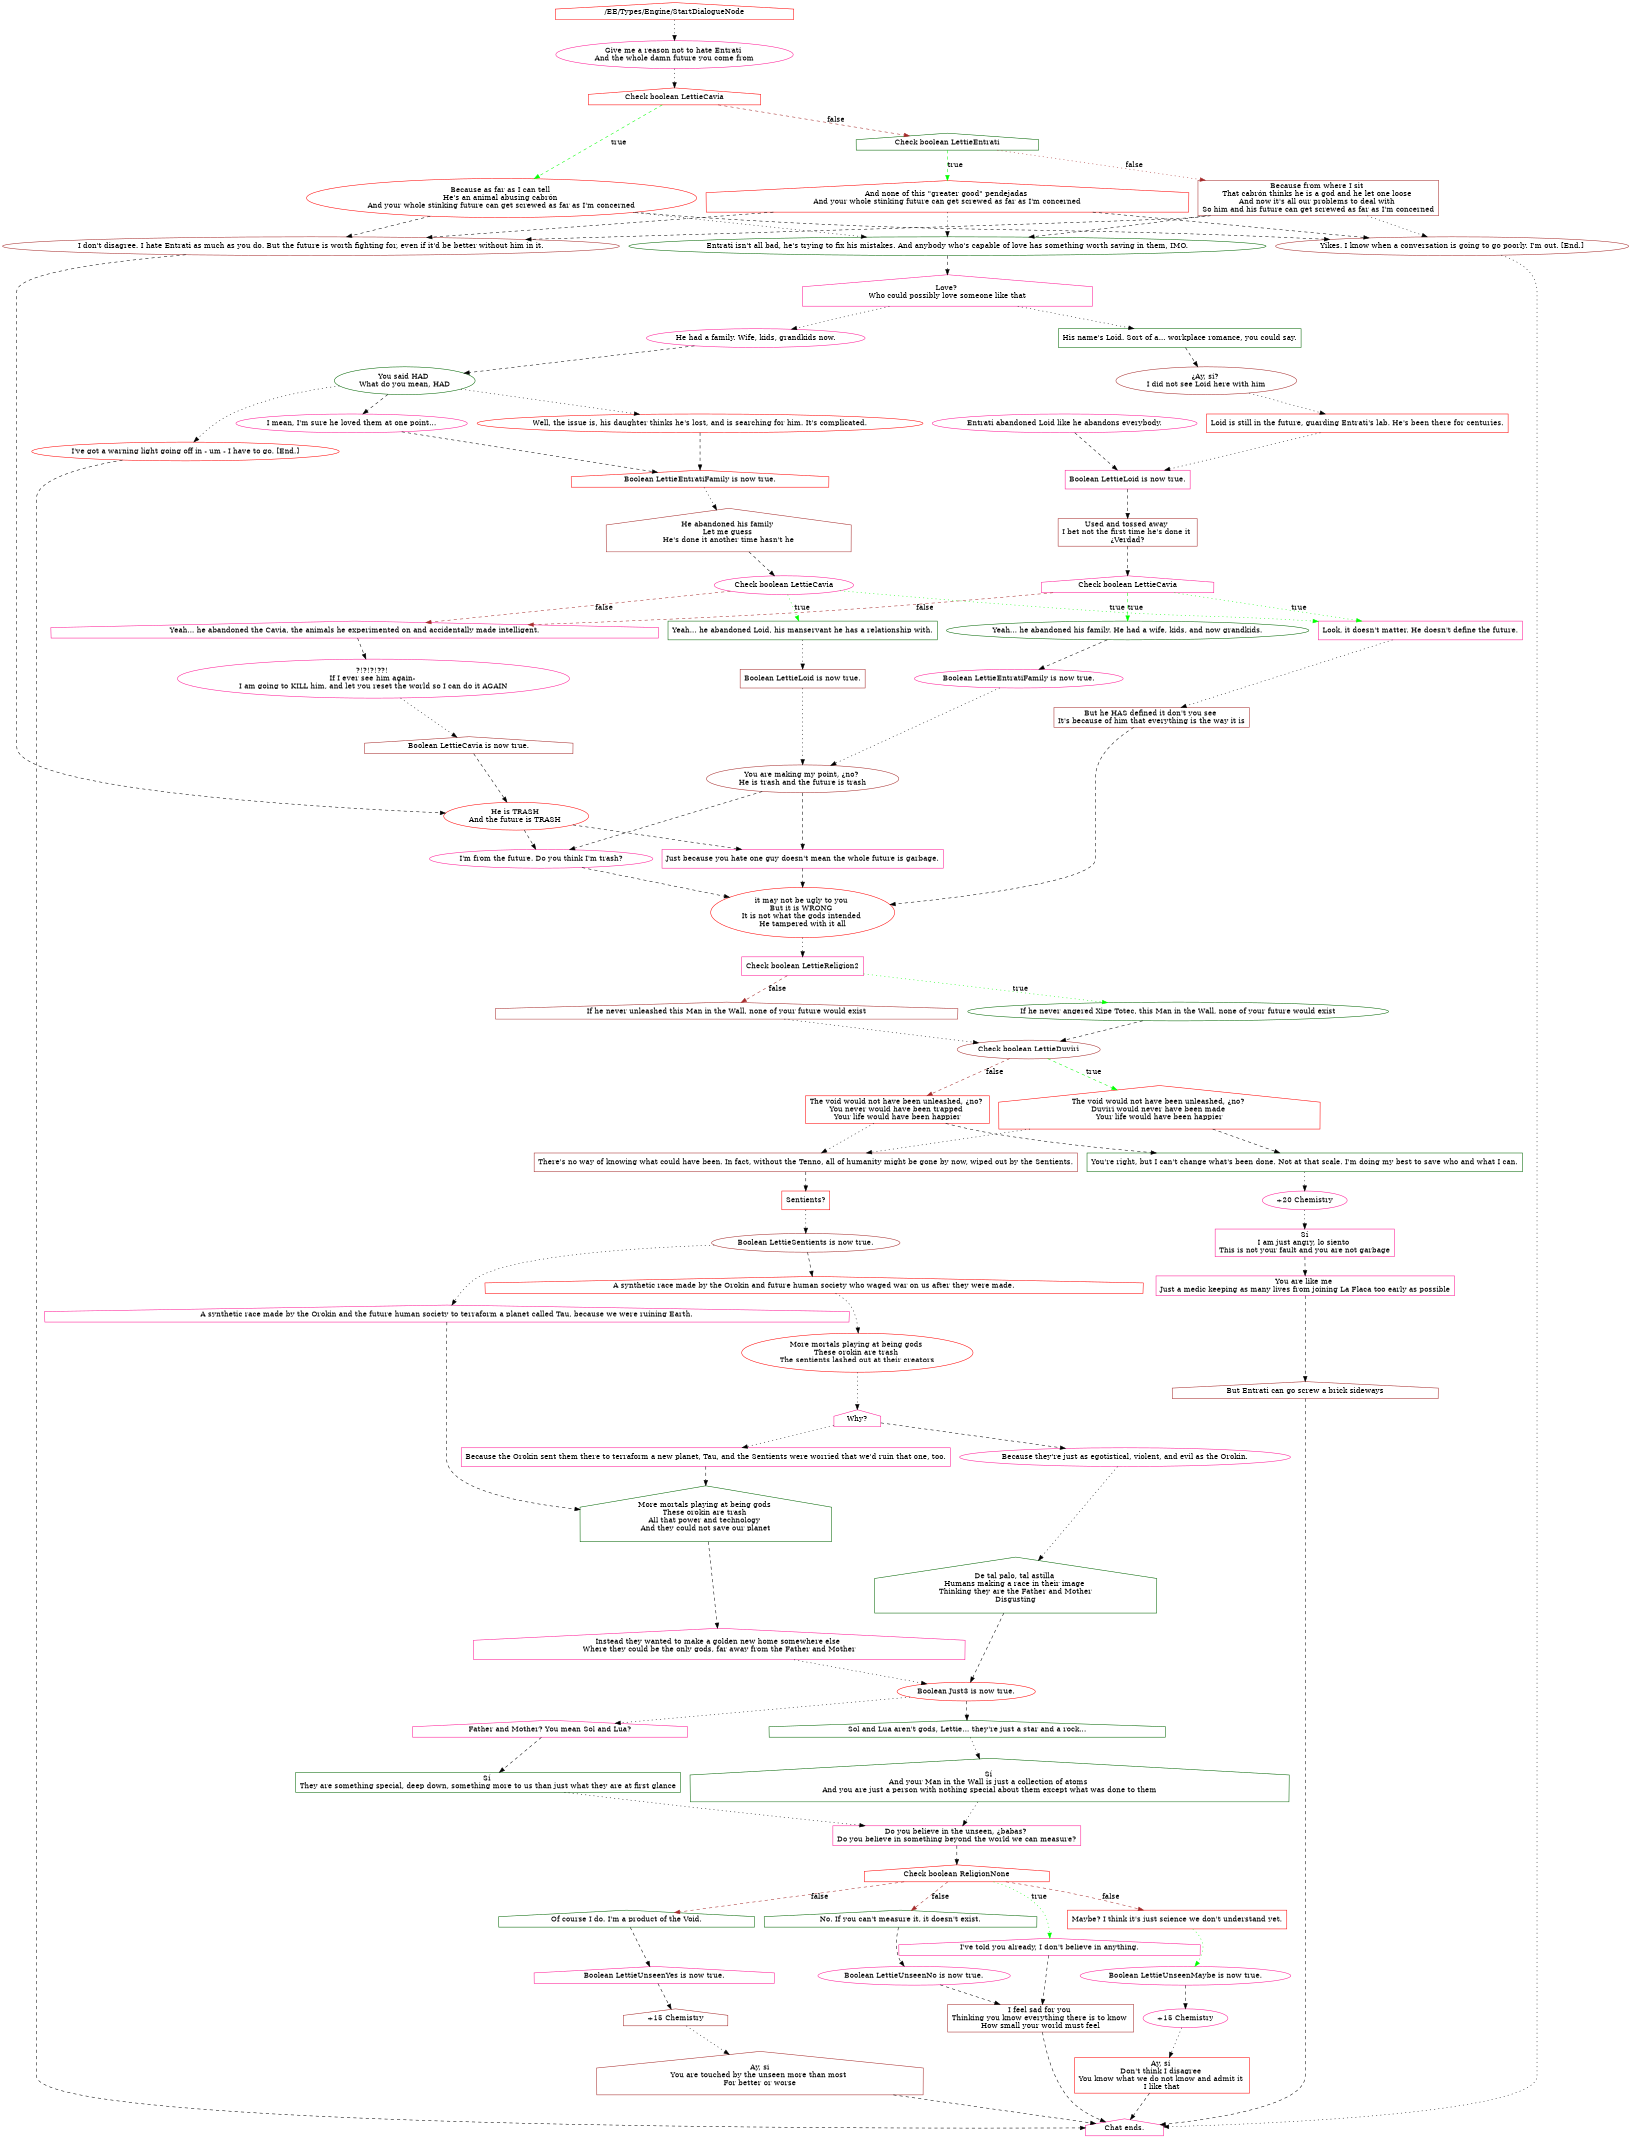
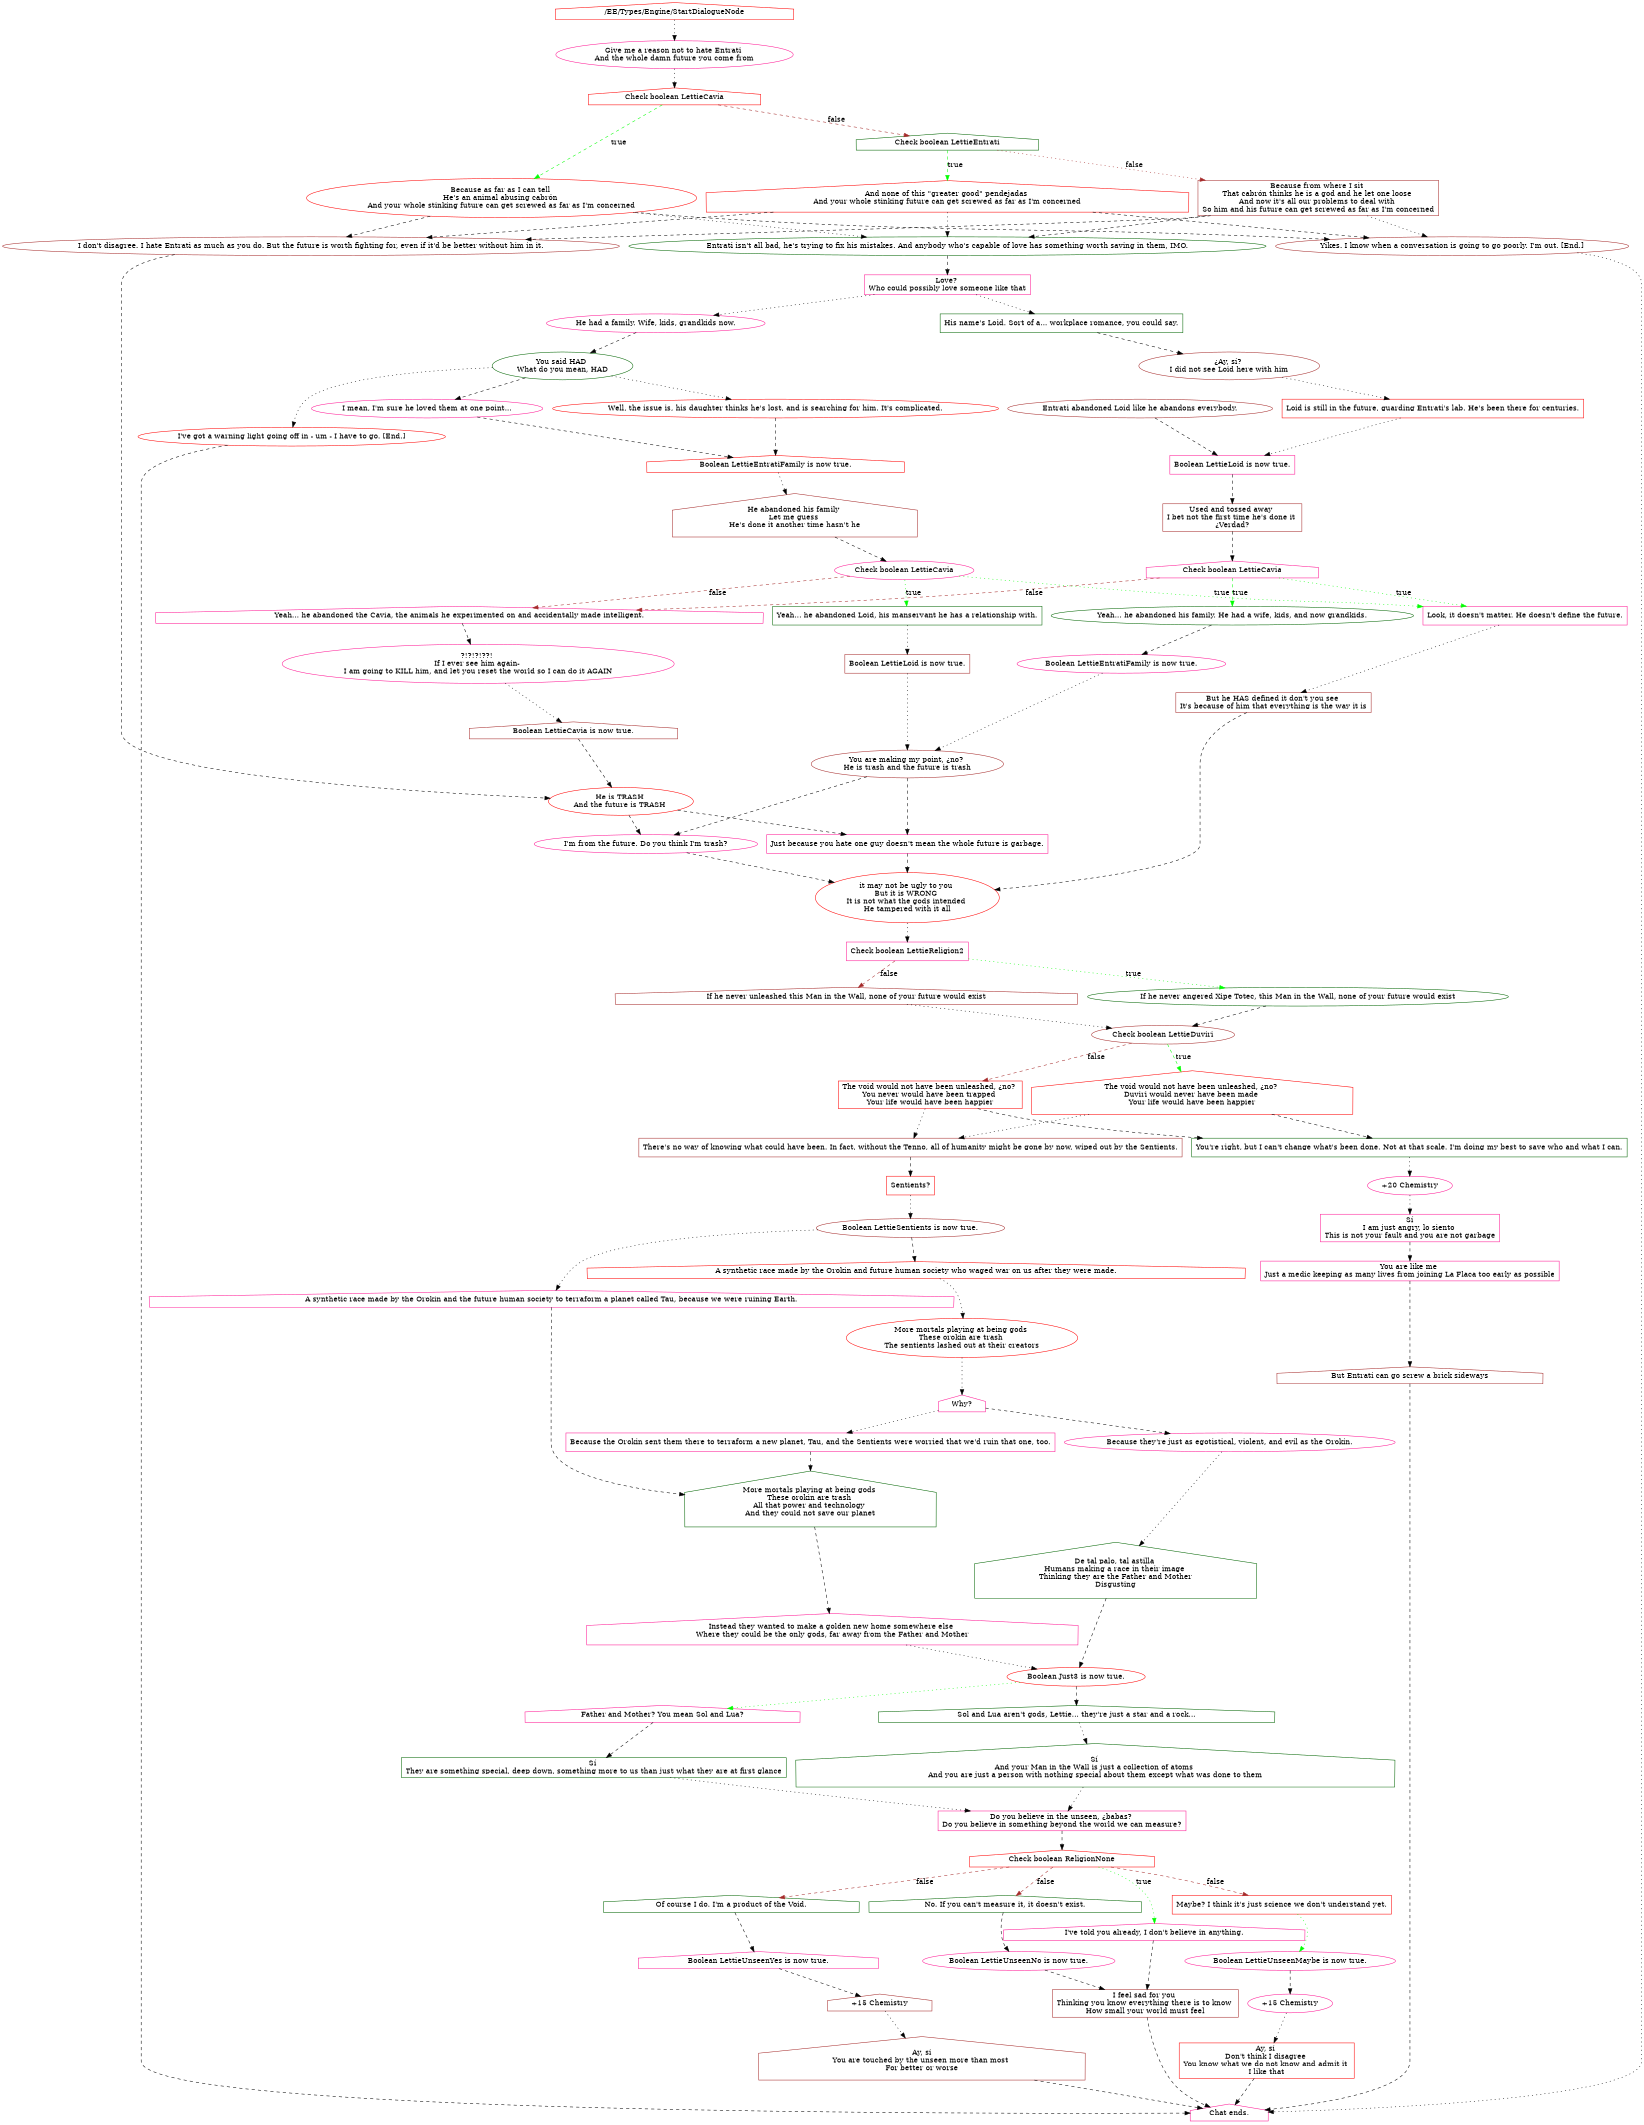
(947, 292) -> (947, 285)
(1065, 423) -> (1140, 409)
(765, 1710) -> (876, 1695)
